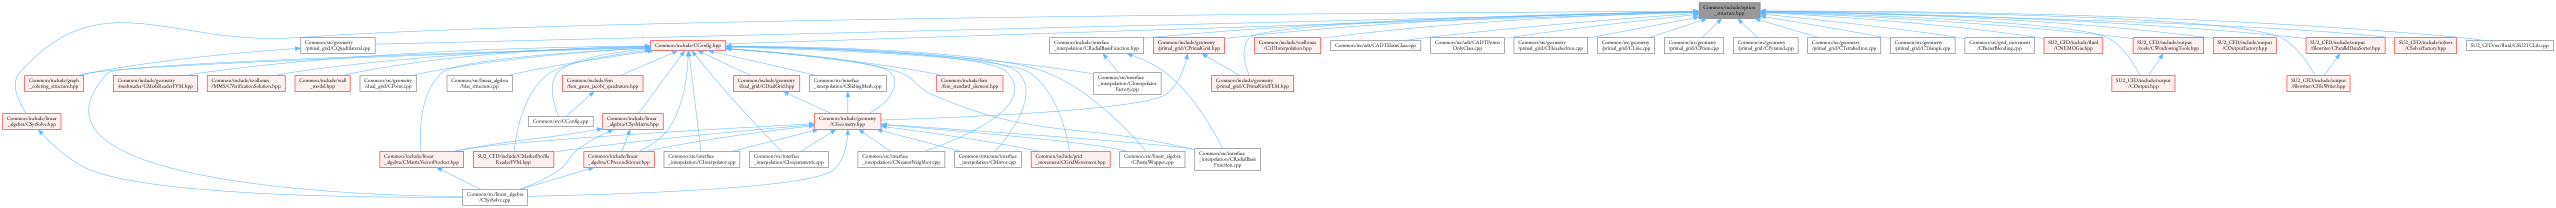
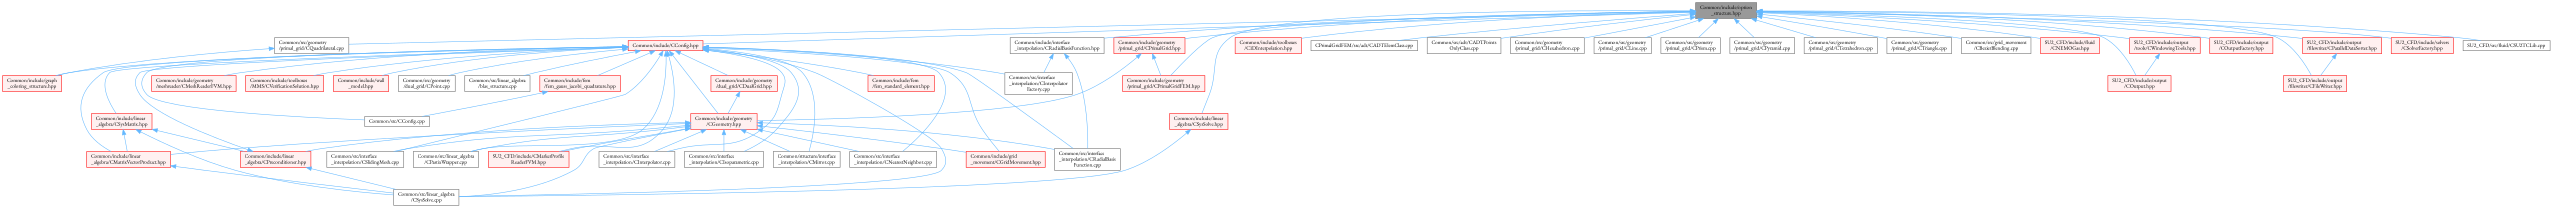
(1376, 46) -> (1364, 46)
(848, 105) -> (539, 136)
(678, 112) -> (311, 60)
